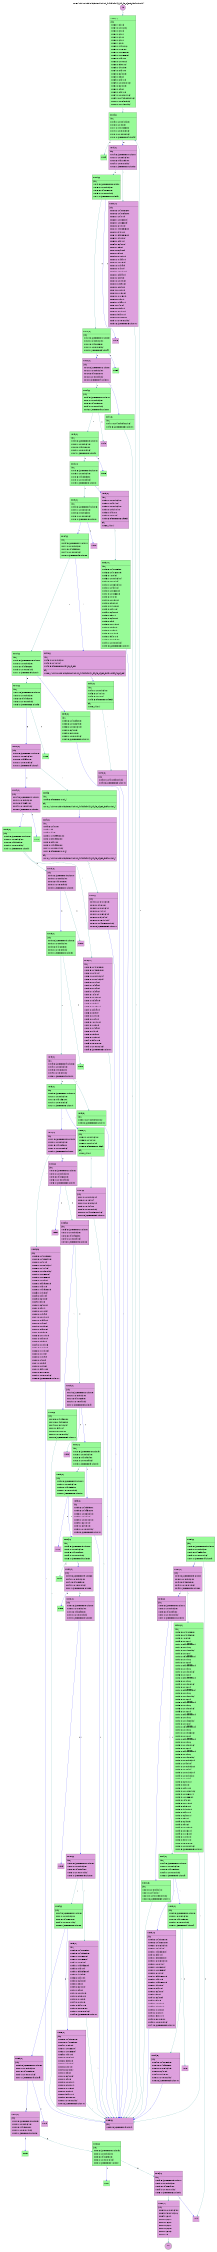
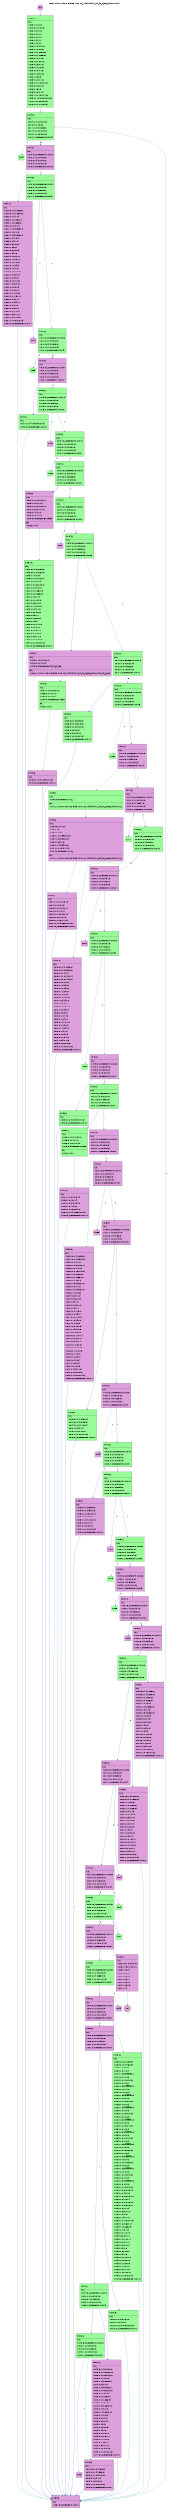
(185, 2205) -> (100, 1954)
